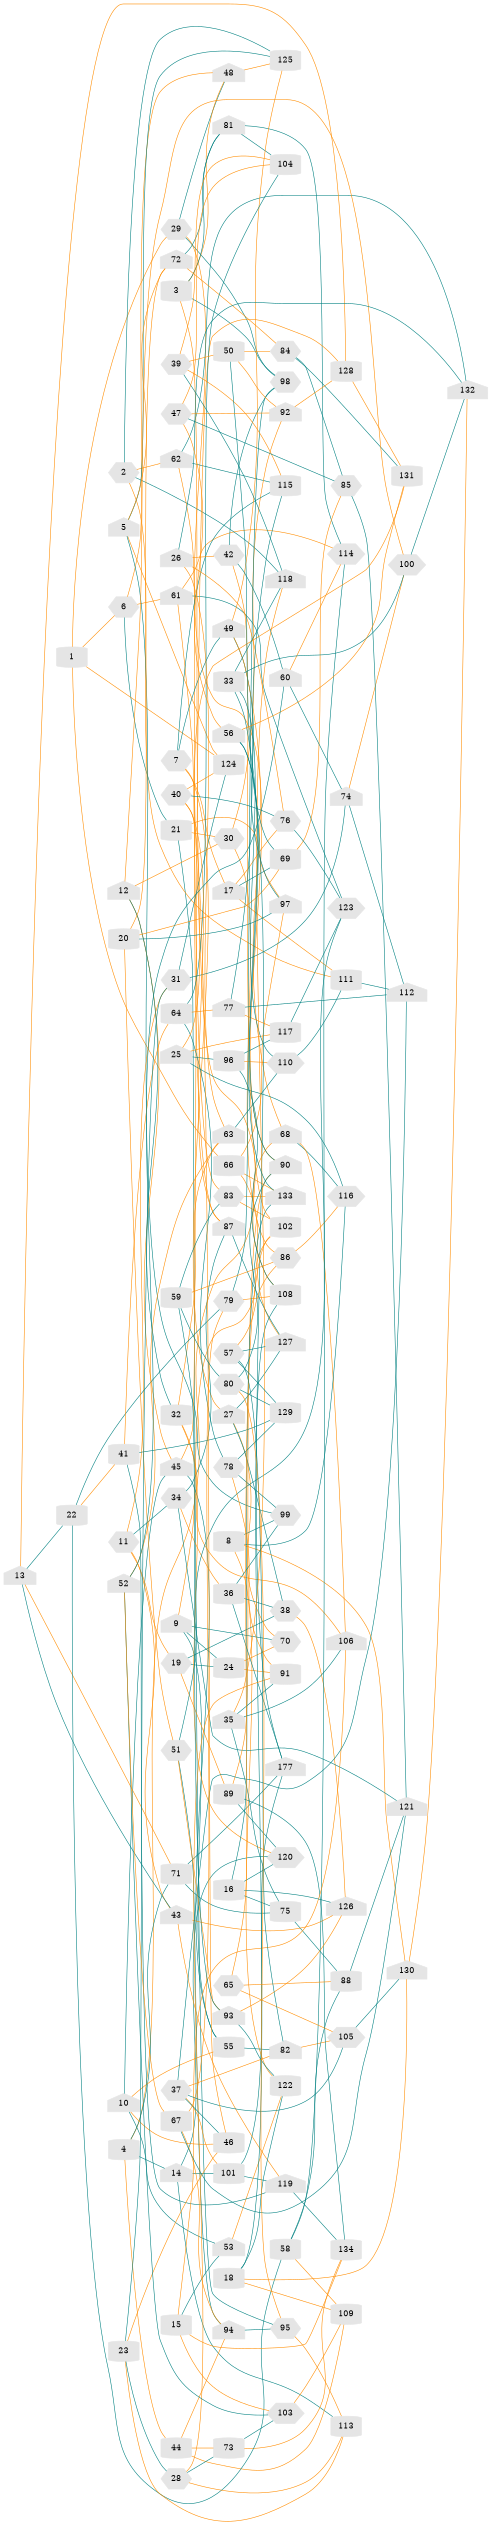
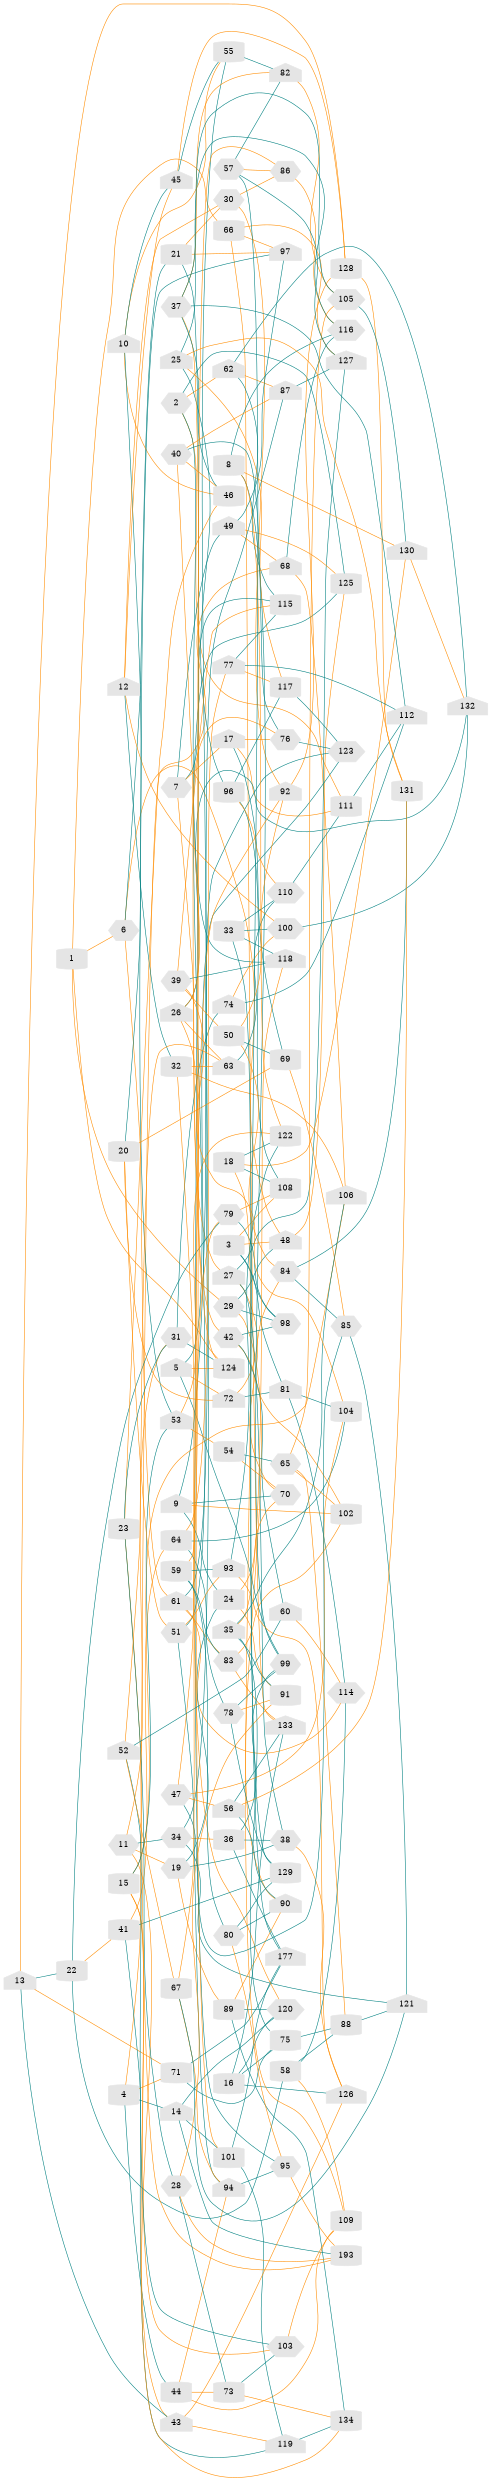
(315, 735) -> none
none -> (229, 1452)
(149, 2005) -> (150, 2084)
(136, 2301) -> (136, 2246)
(346, 2426) -> (346, 2256)
